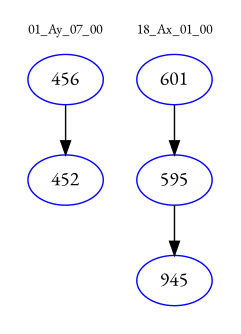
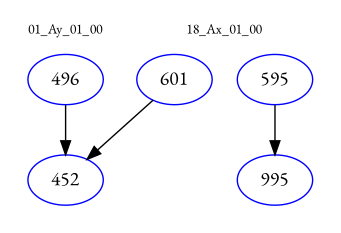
(66, 30) -> (66, 30)
(66, 80) -> (66, 80)
(174, 123) -> (135, 116)
(174, 281) -> (275, 180)
